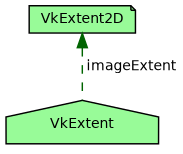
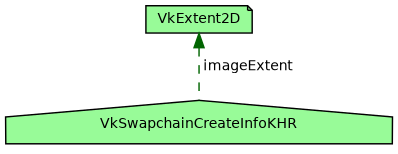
(82, 124) -> (199, 124)
